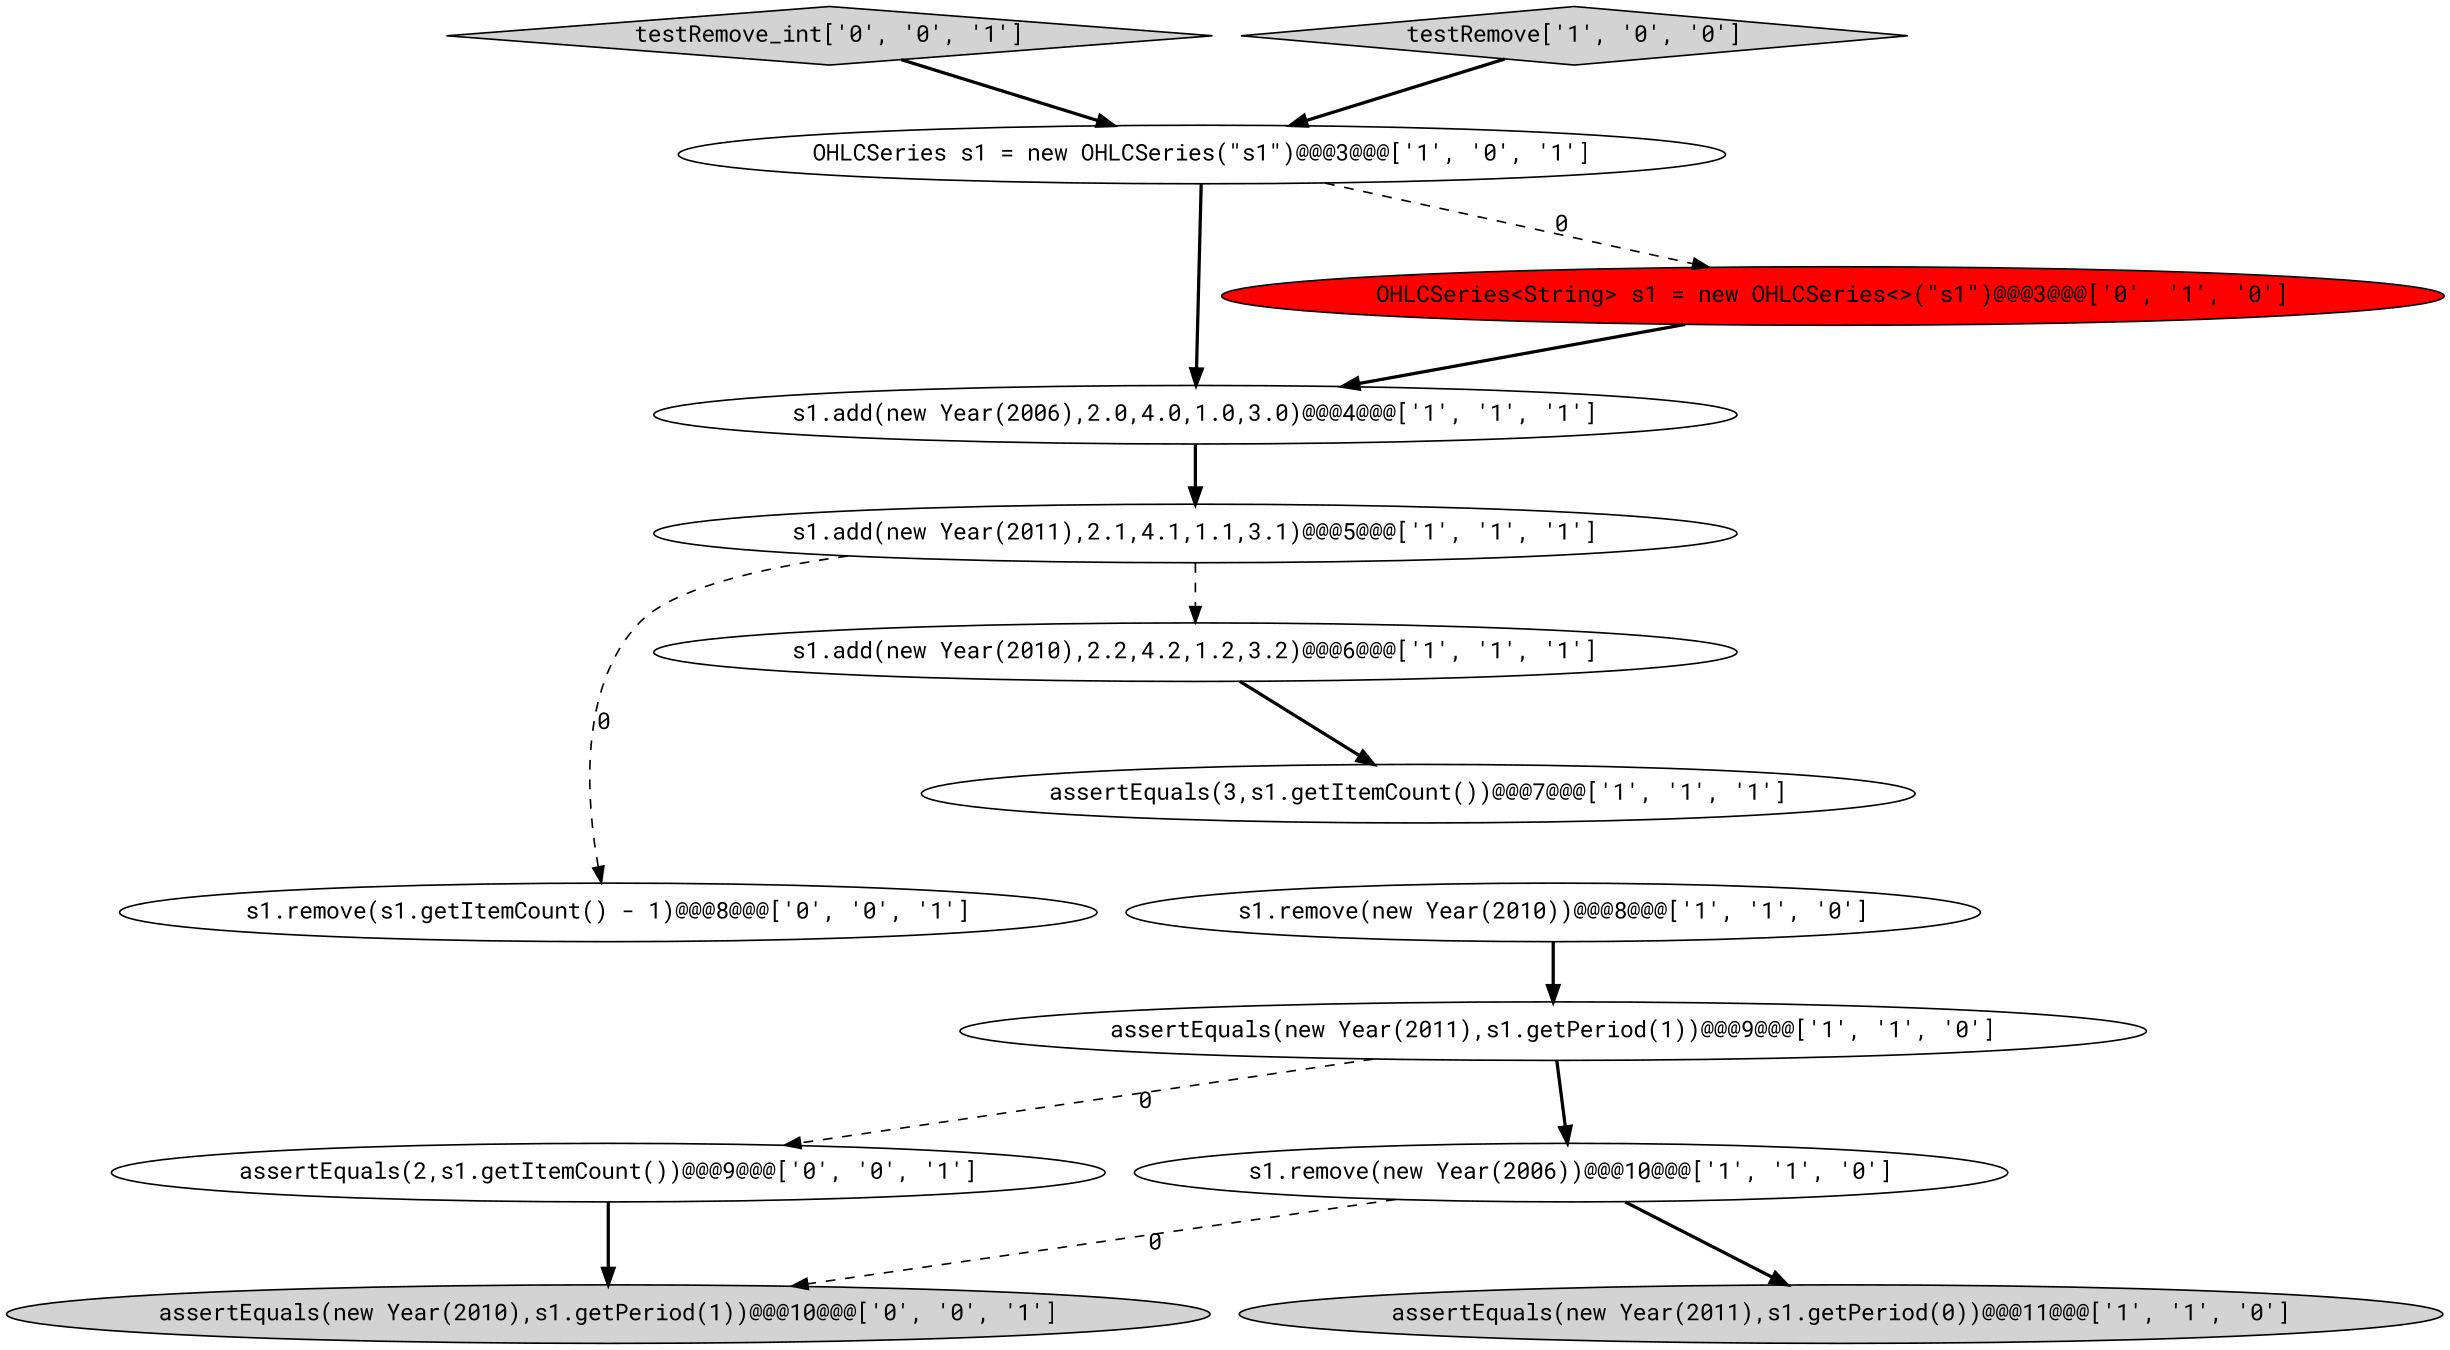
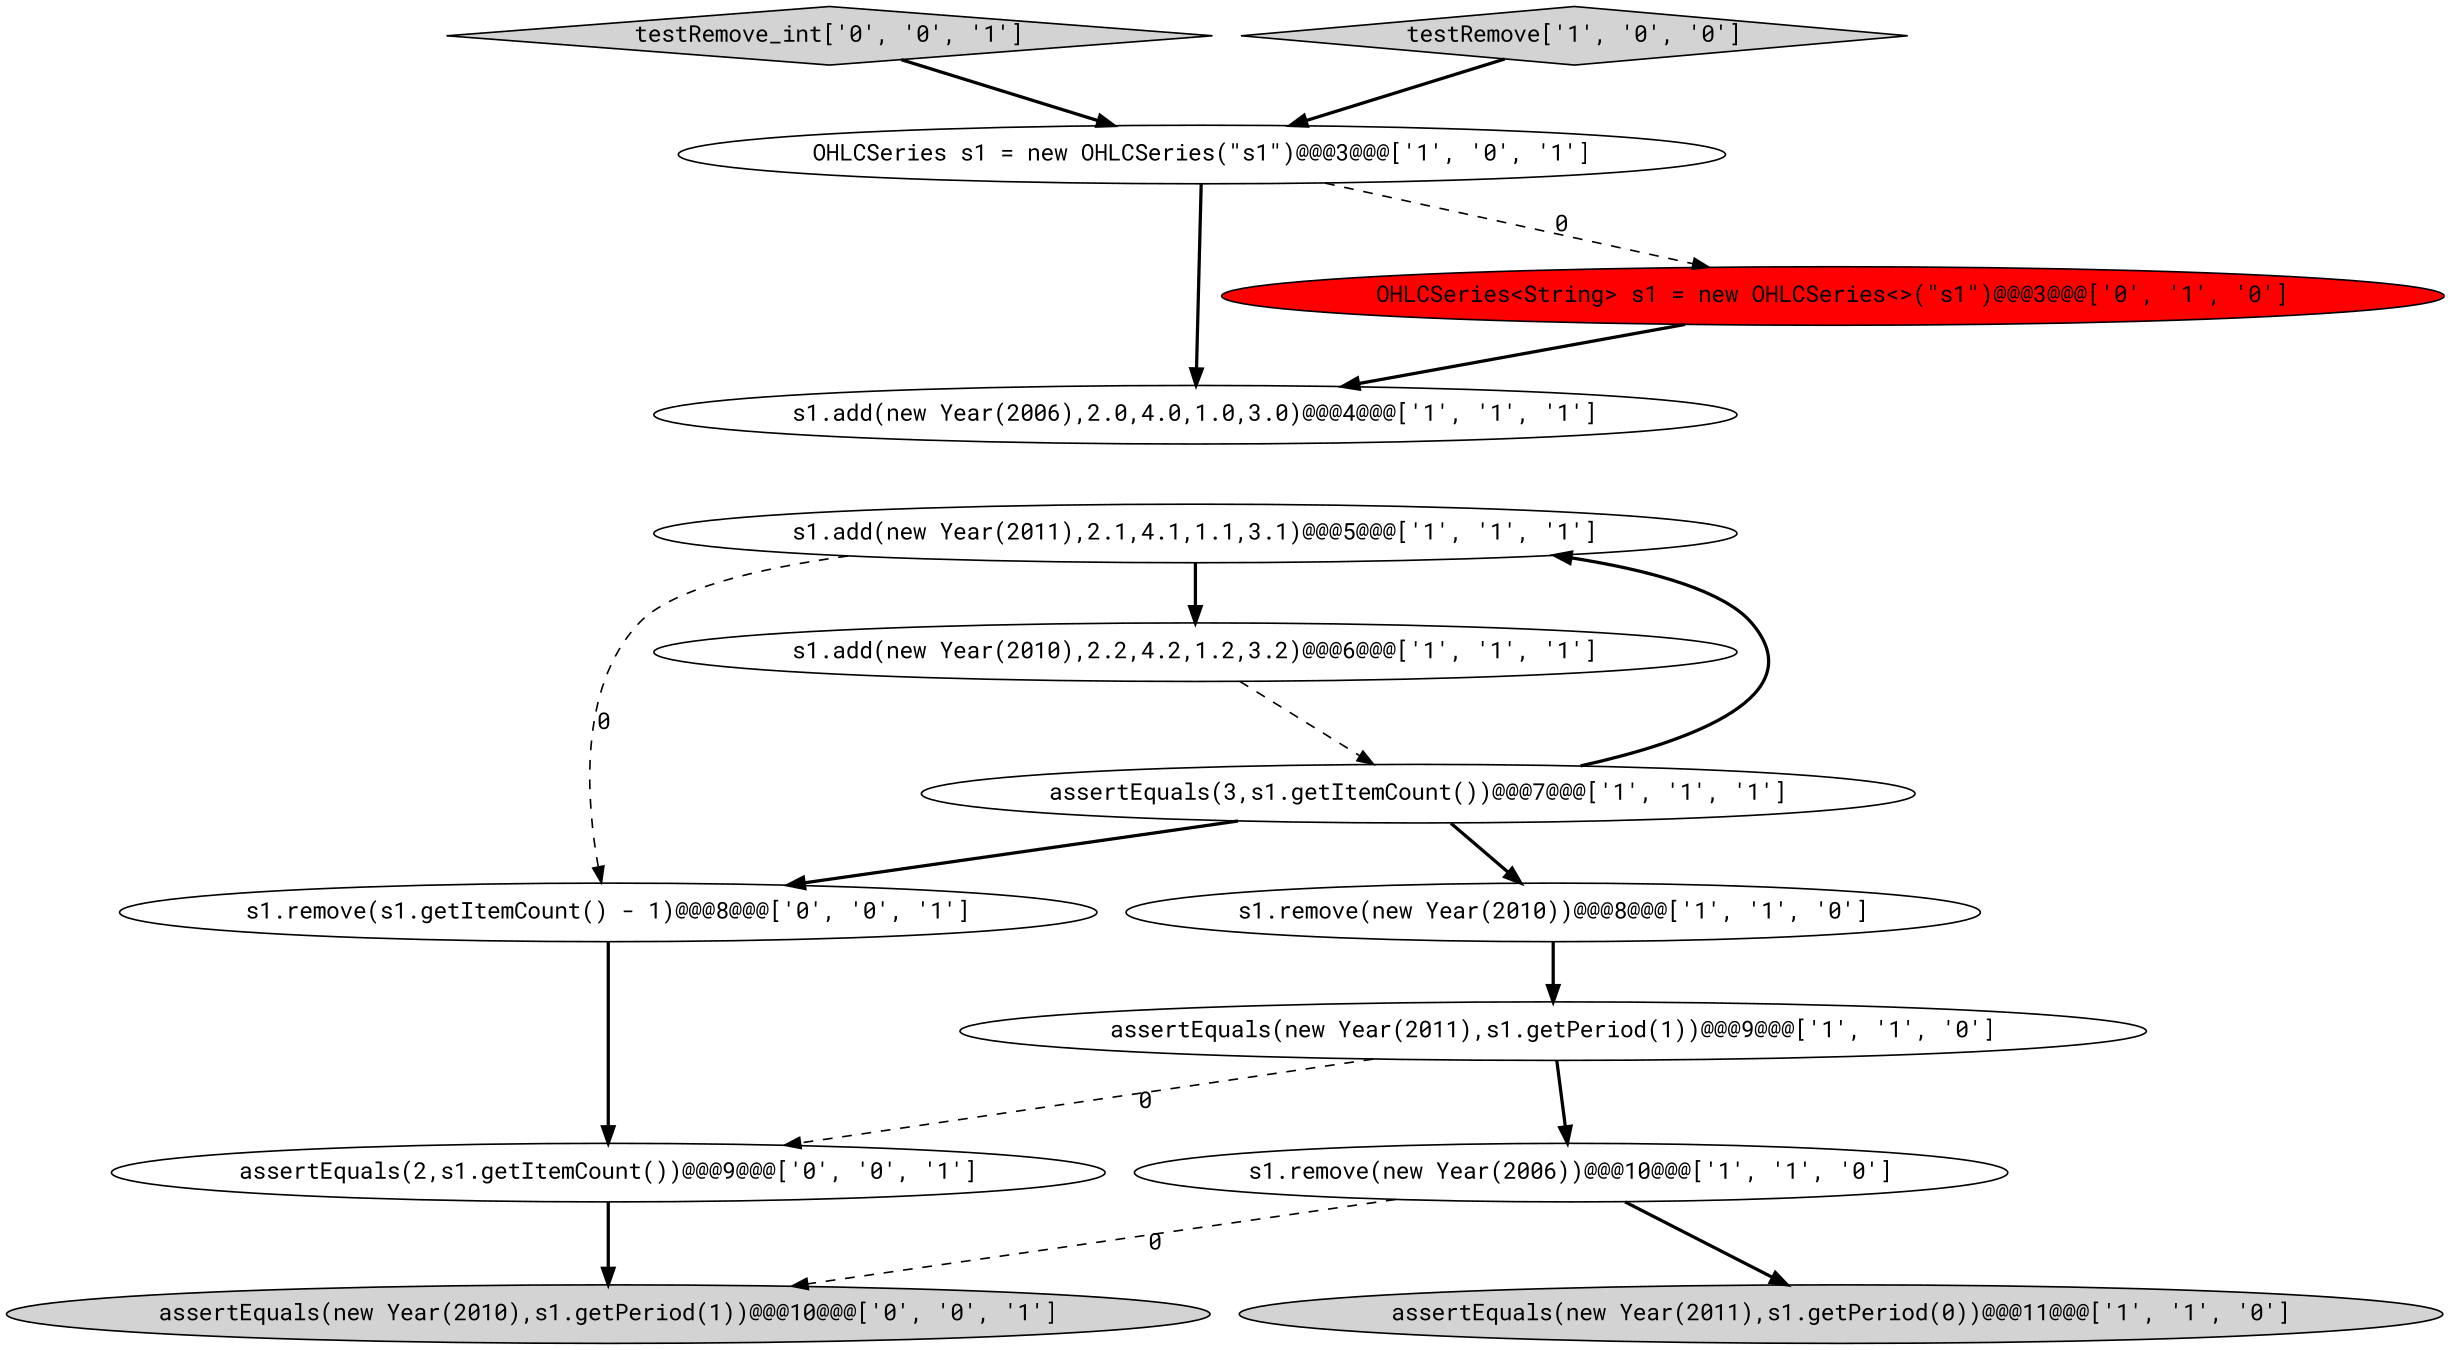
(1195, 466) -> (1767, 656)
(1195, 585) -> (1195, 585)
(1300, 719) -> (1300, 719)
none -> (1480, 848)
none -> (1021, 852)
none -> (608, 1034)
